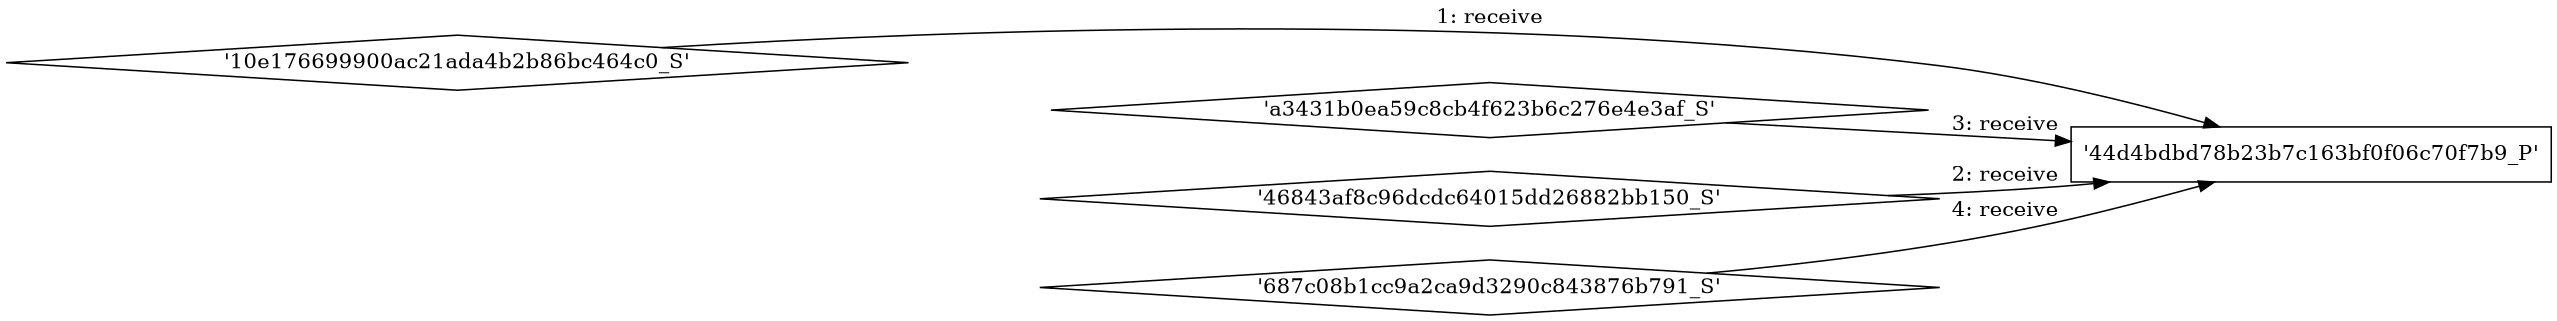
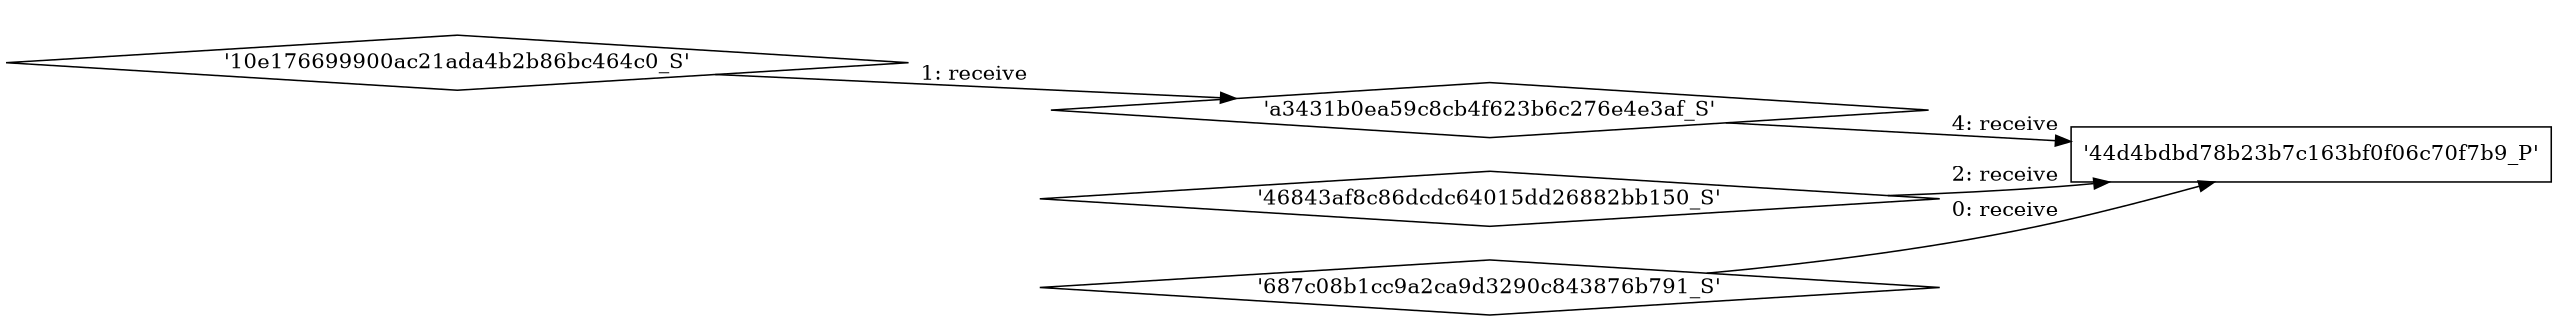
(1437, 31) -> (968, 86)
(2005, 125) -> (2005, 125)
(1490, 199) -> (1490, 199)
(2005, 210) -> (2005, 210)
